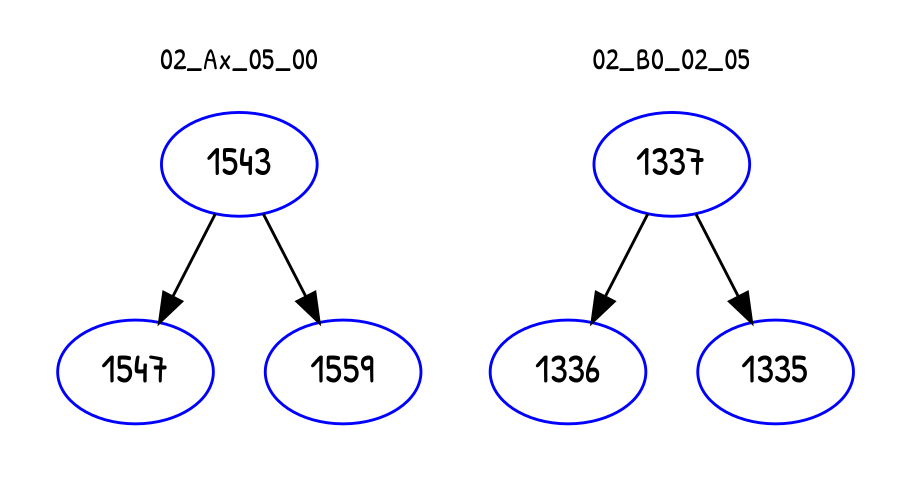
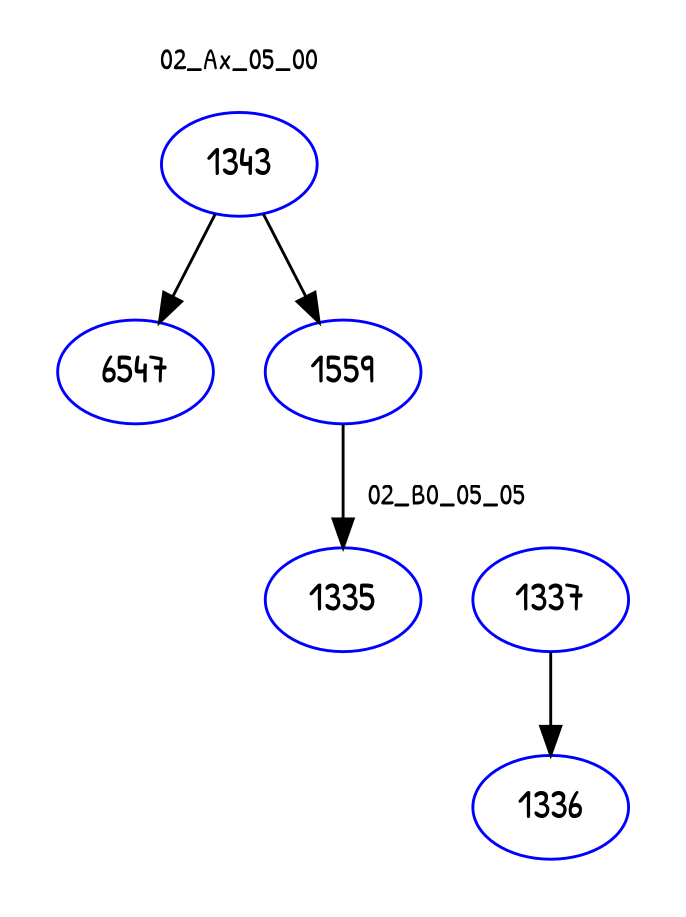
(672, 62) -> (447, 497)
(239, 164) -> (239, 164)
(717, 255) -> (343, 488)
(136, 372) -> (136, 372)
